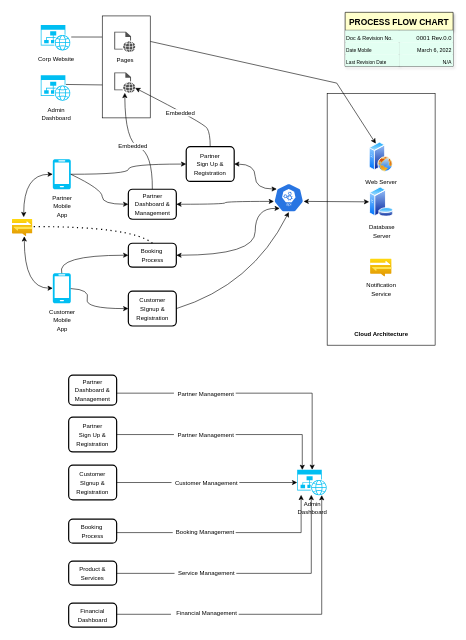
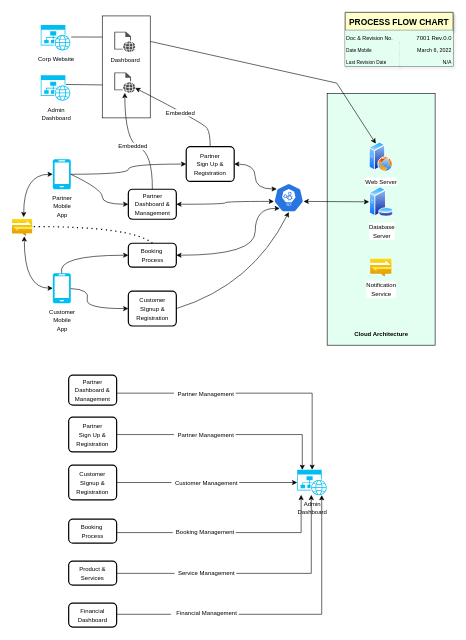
(428, 36) -> (428, 36)
(125, 60) -> (125, 60)
(381, 219) -> (381, 219)
